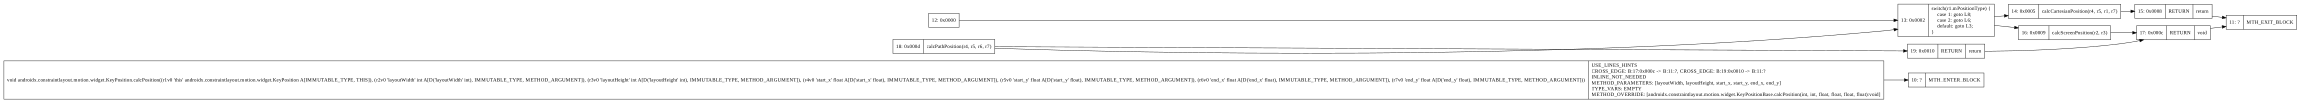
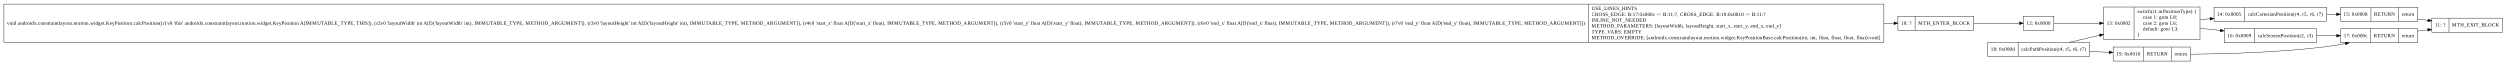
(2080, 11) -> (2285, 14)
none -> (1997, 23)
(2202, 33) -> (2408, 36)
